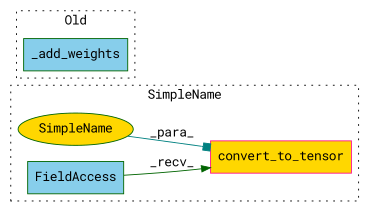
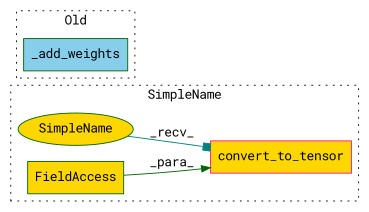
(172, 133) -> (172, 133)
(172, 163) -> (172, 163)
(76, 178) -> (76, 178)
